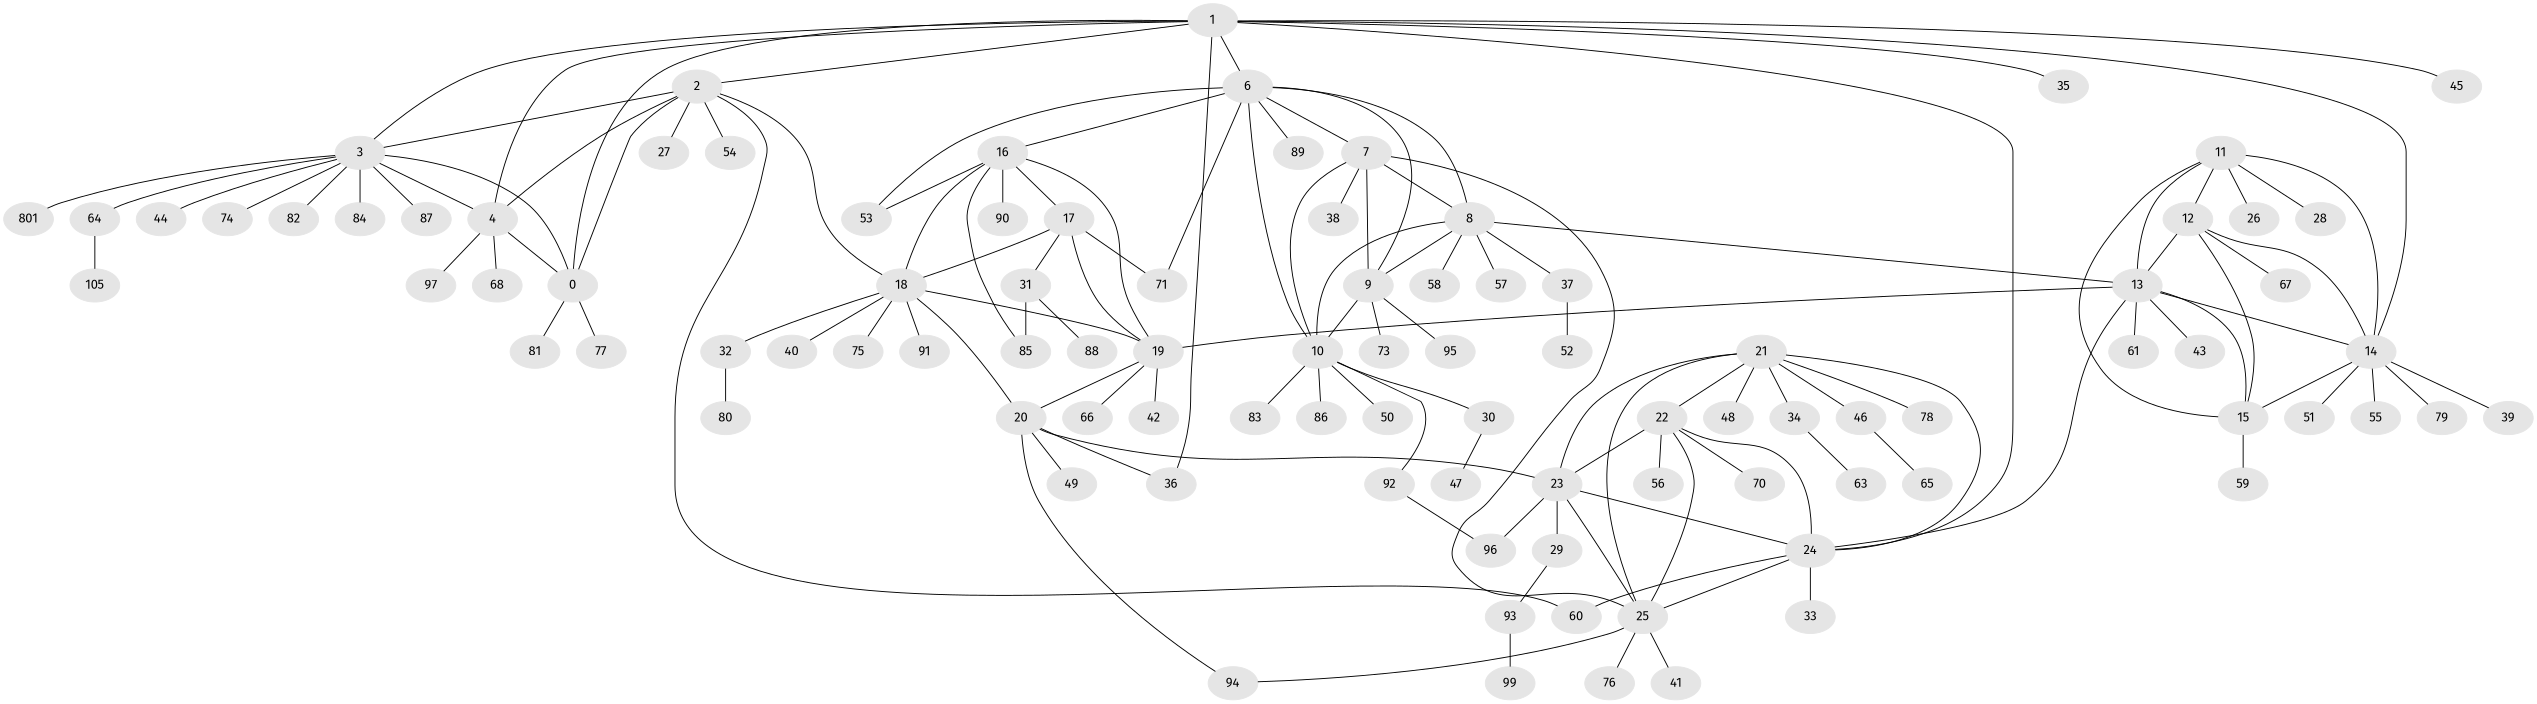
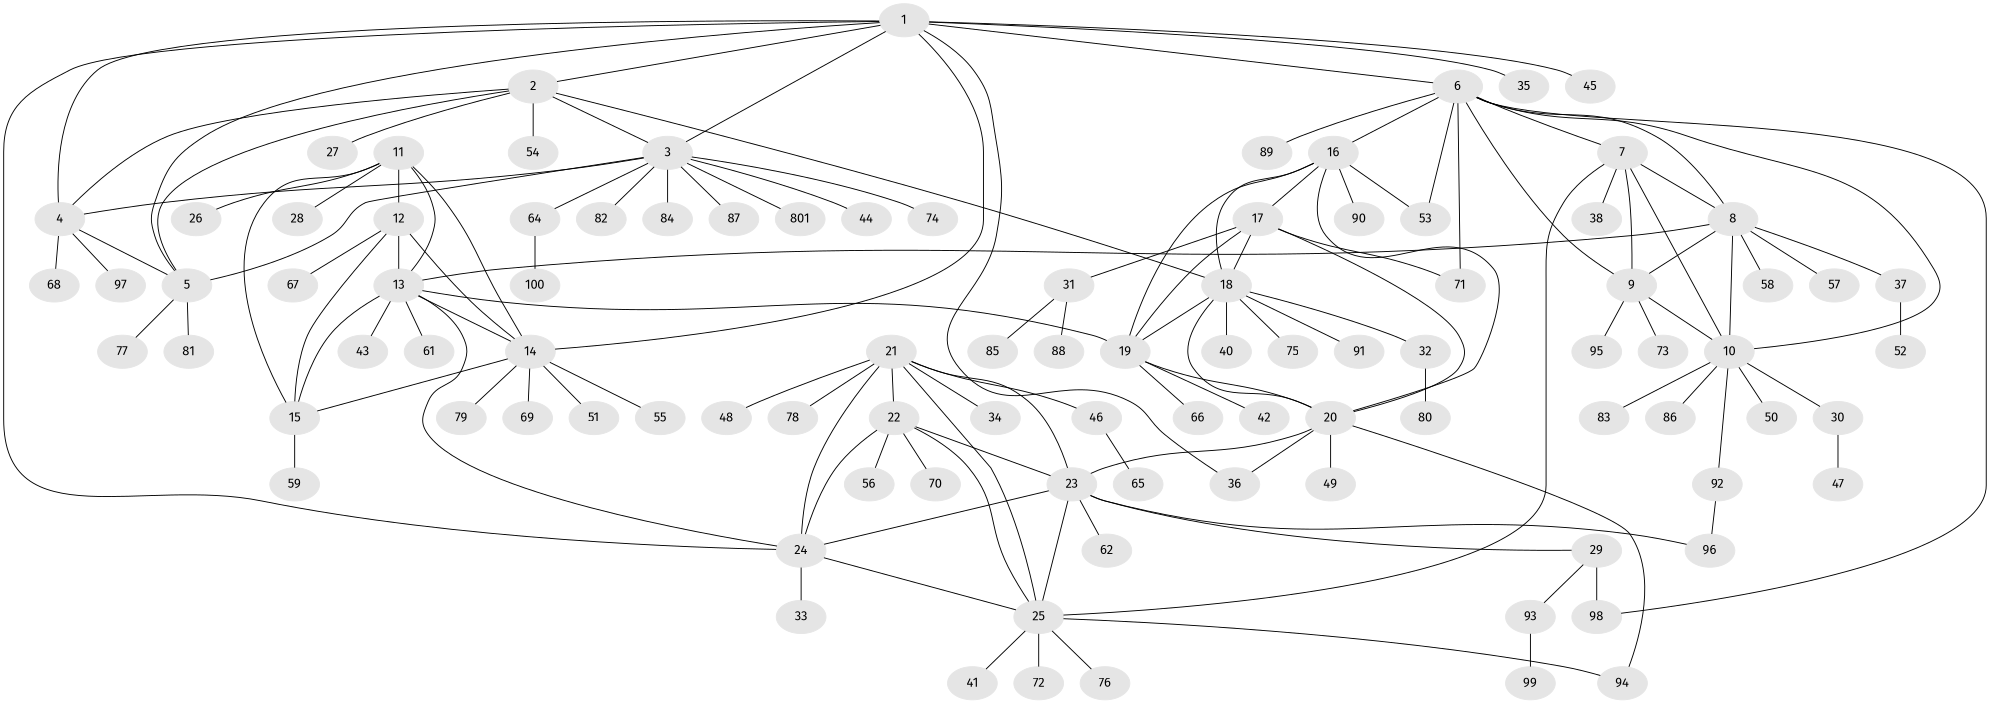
(973, 254) -> (1487, 263)
(95, 285) -> (535, 285)
(573, 285) -> (187, 285)
none -> (1437, 314)
(2508, 418) -> (528, 418)
(1861, 484) -> none
none -> (1107, 551)
(1576, 617) -> none
none -> (1597, 617)
none -> (1039, 683)
